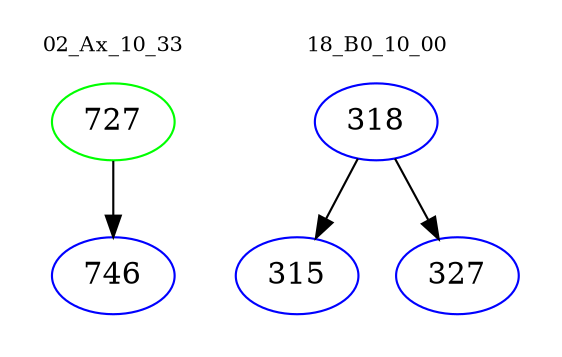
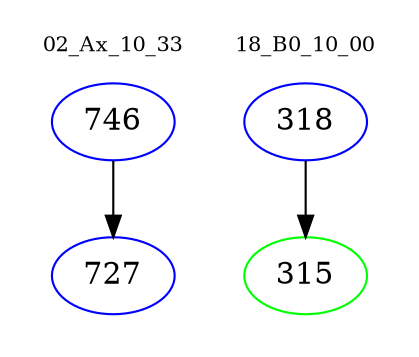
(113, 122) -> (113, 276)
(113, 188) -> (113, 188)
(297, 276) -> (306, 276)
(457, 276) -> none
